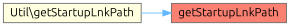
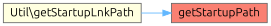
(229, 13) -> (219, 13)
